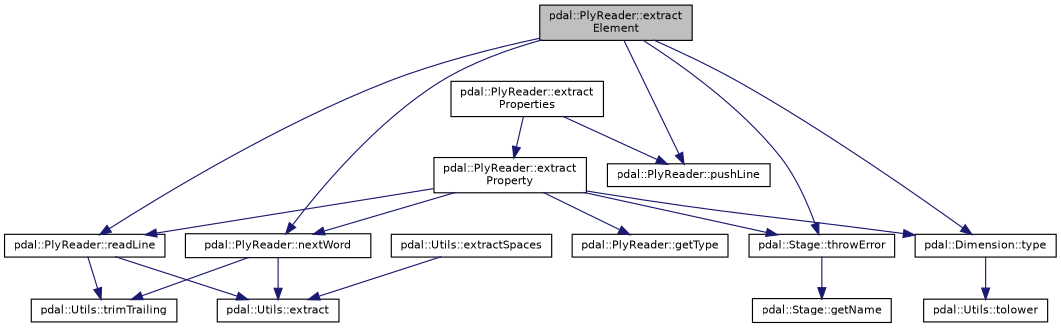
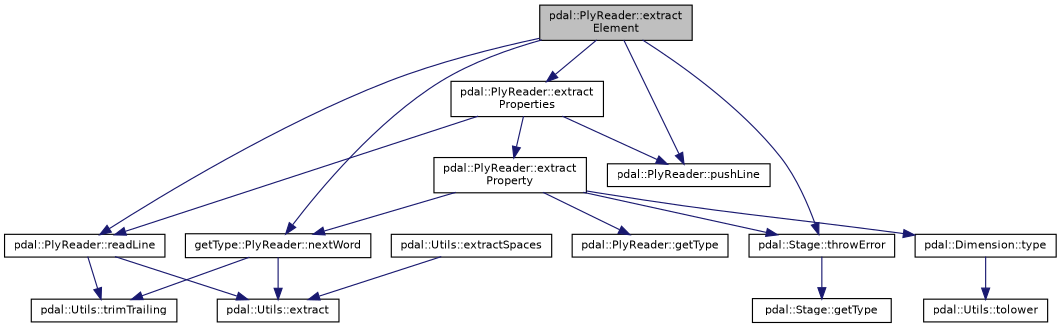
(813, 126) -> (576, 57)
(288, 212) -> (302, 174)
(278, 246) -> (278, 246)
(822, 311) -> (822, 311)
